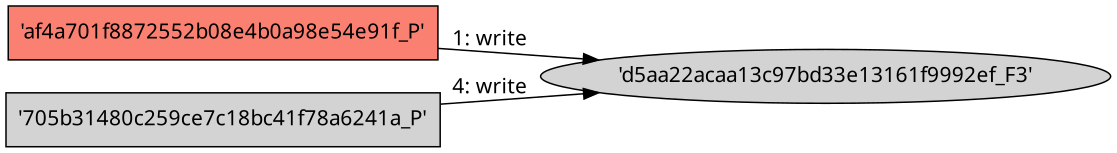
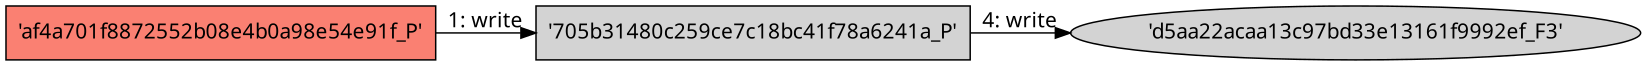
(510, 54) -> (478, 33)
